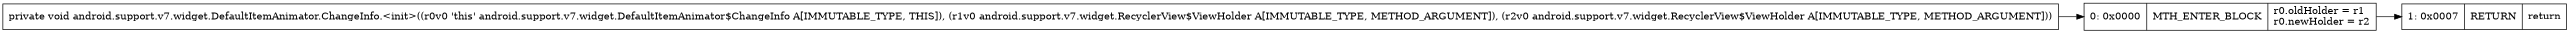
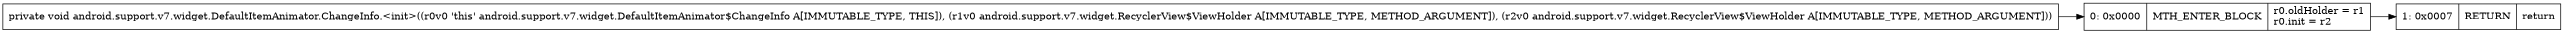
(2322, 22) -> (2303, 22)
